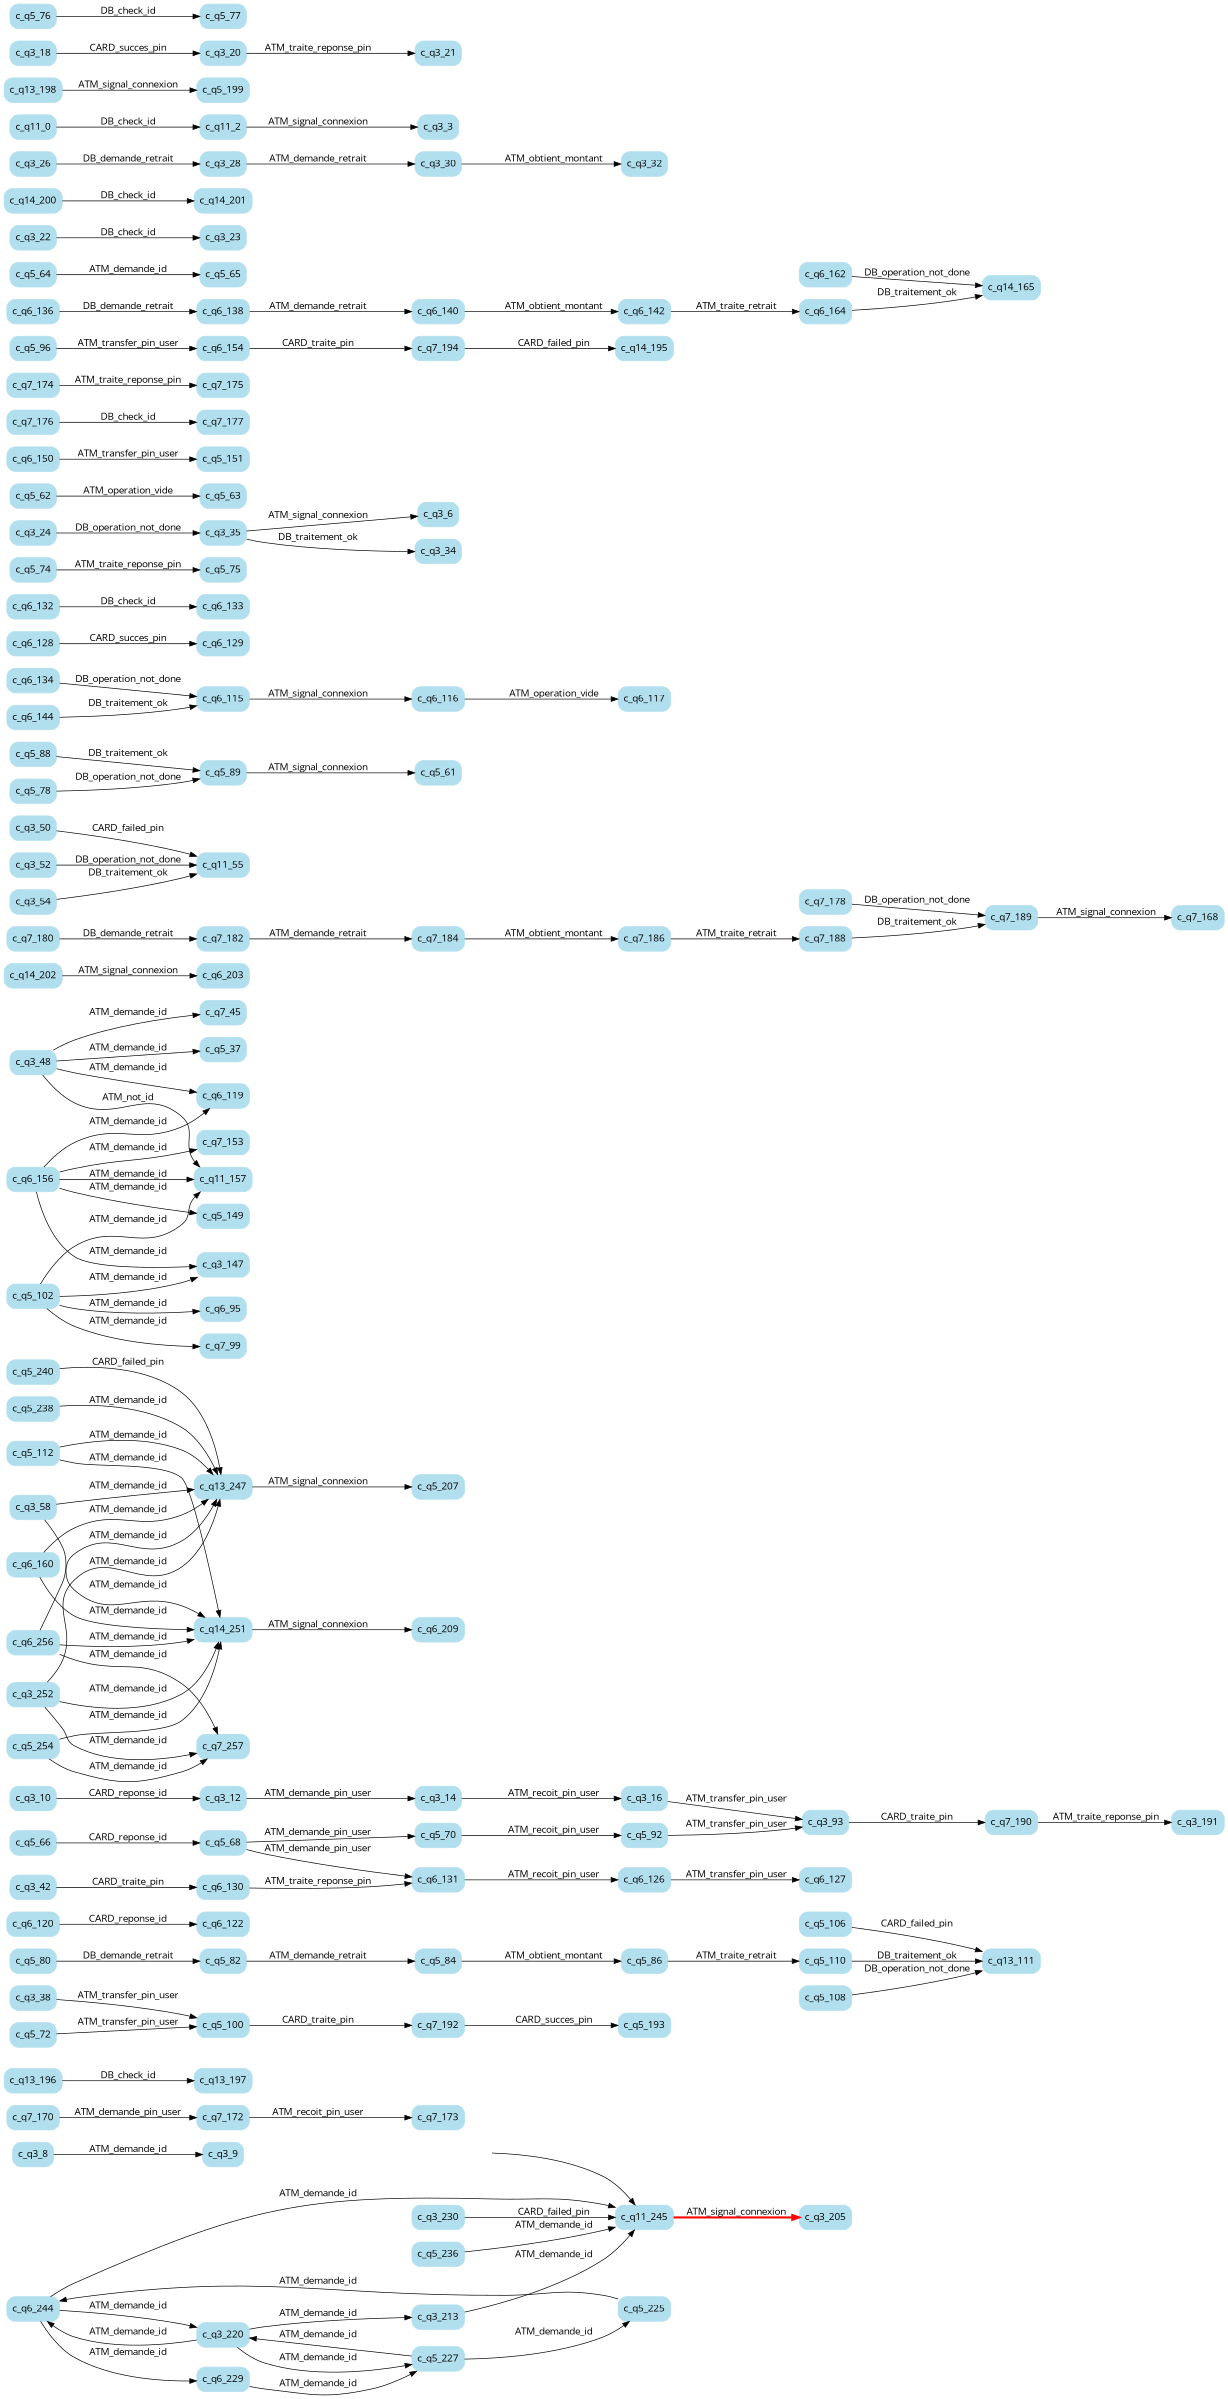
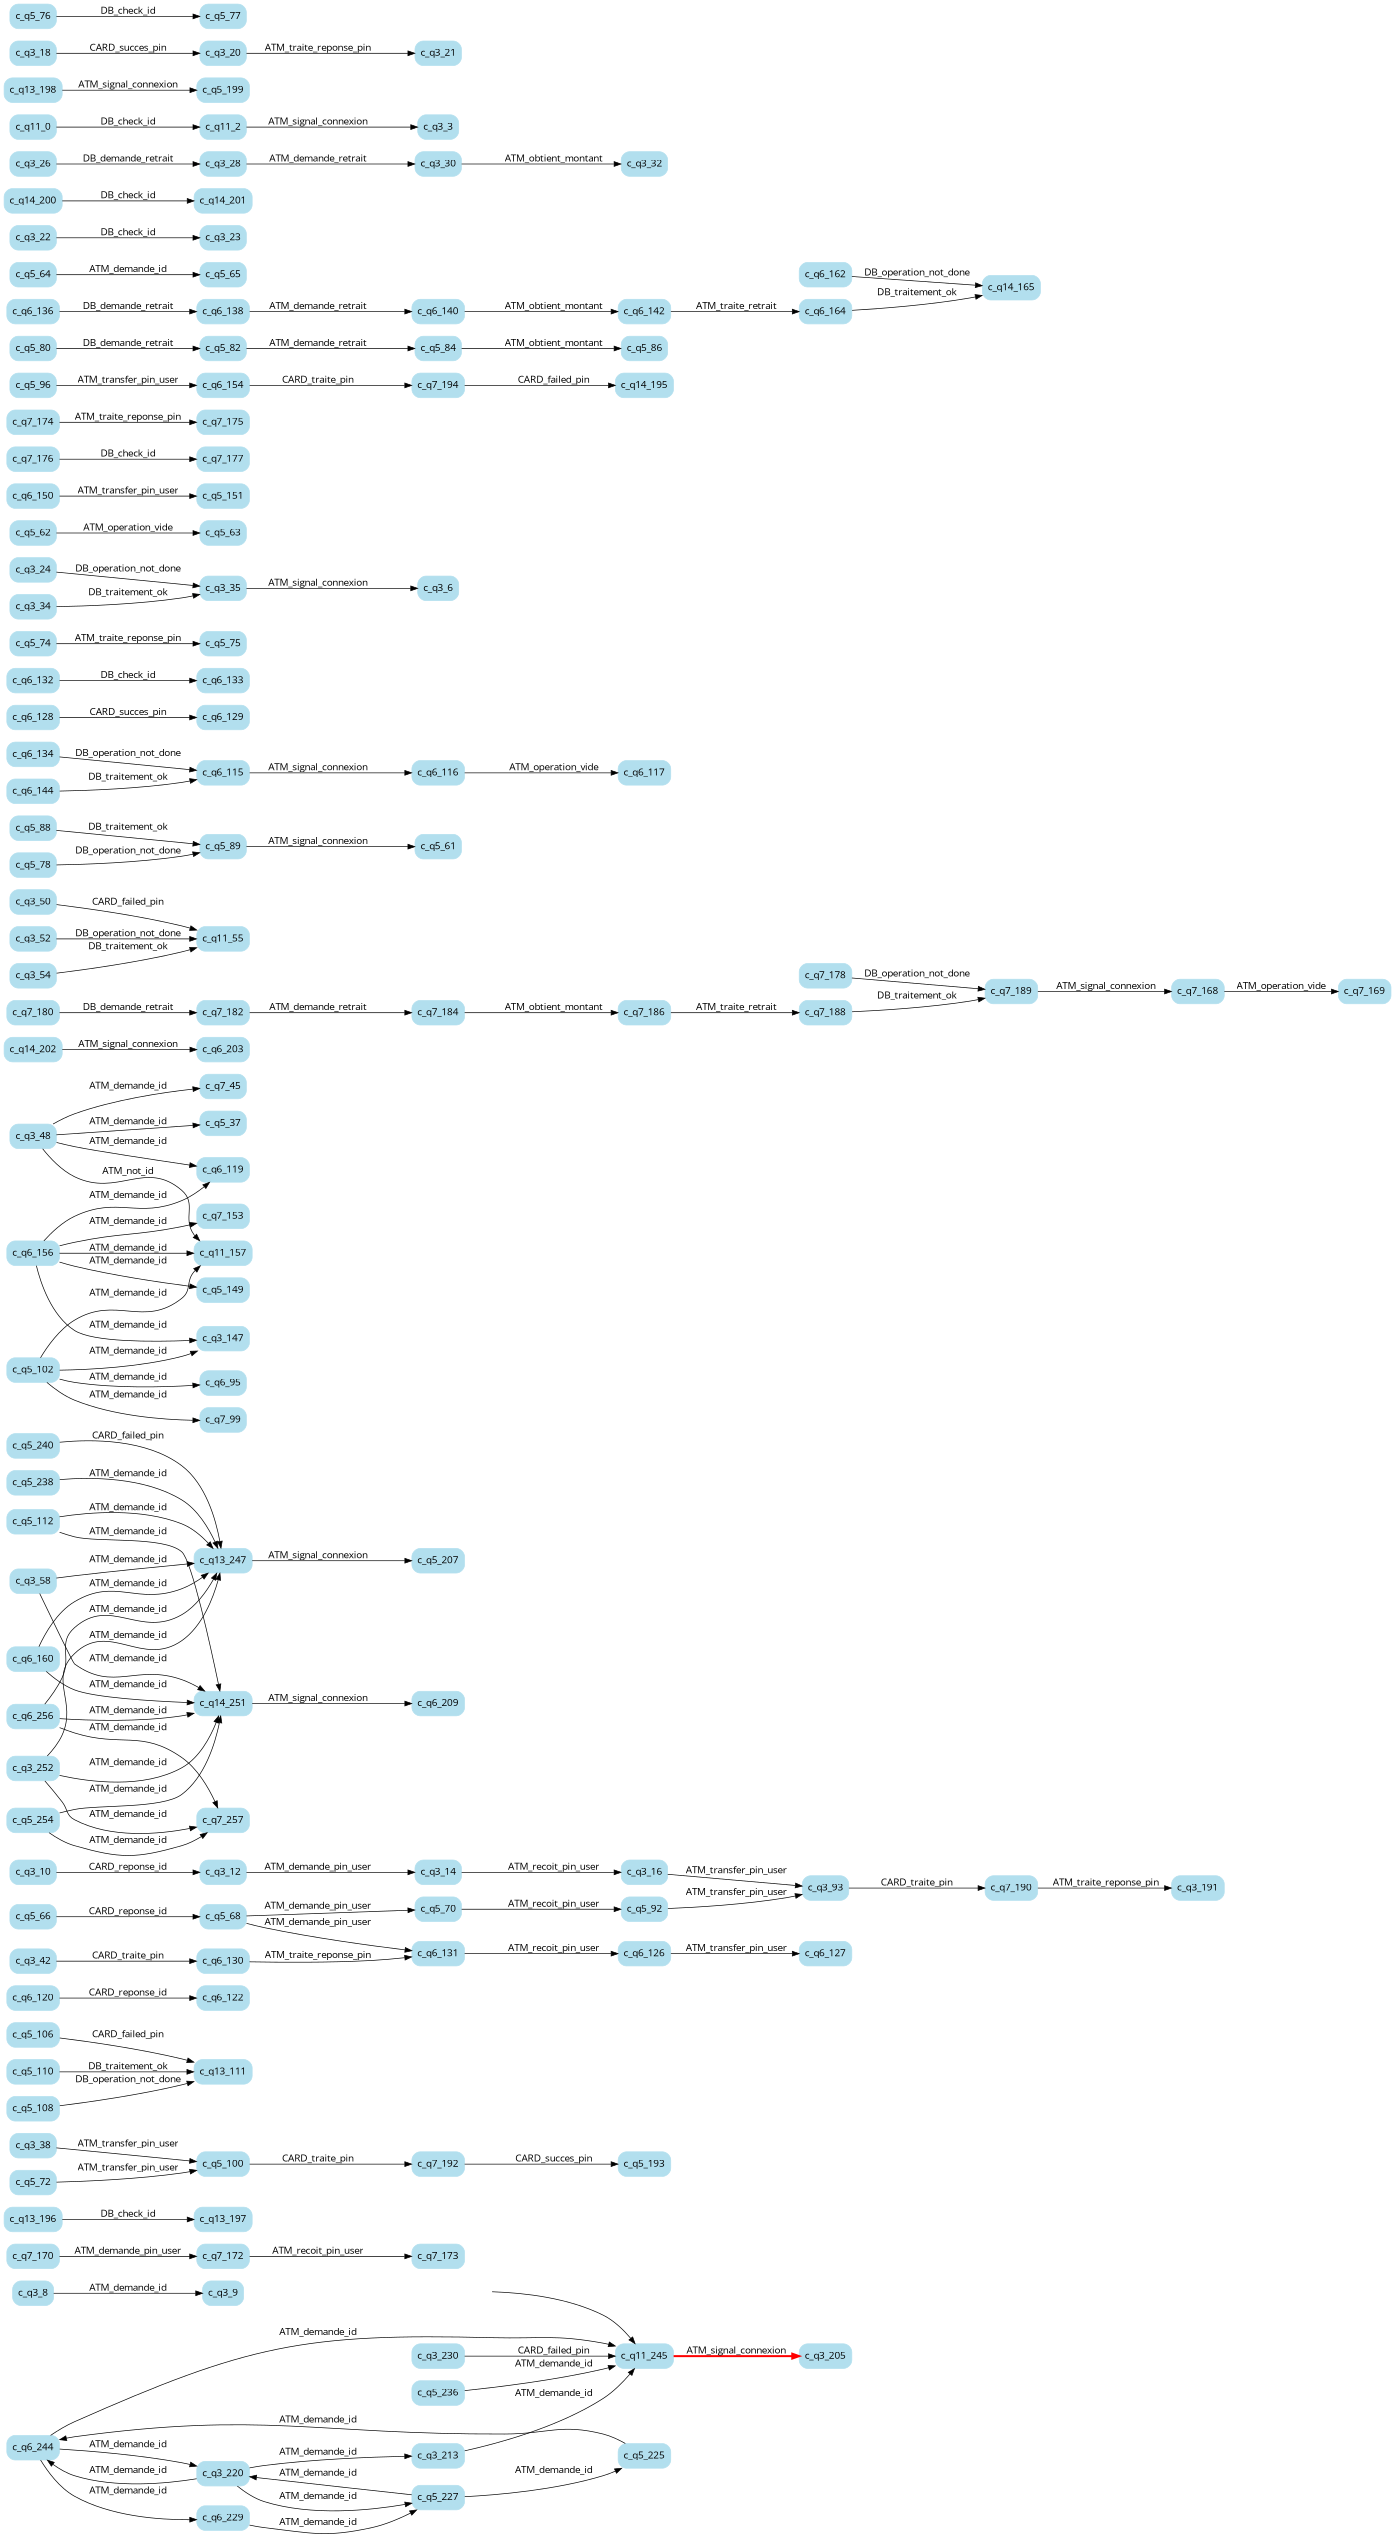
(327, 549) -> (125, 604)
none -> (1365, 992)
(730, 1961) -> none
